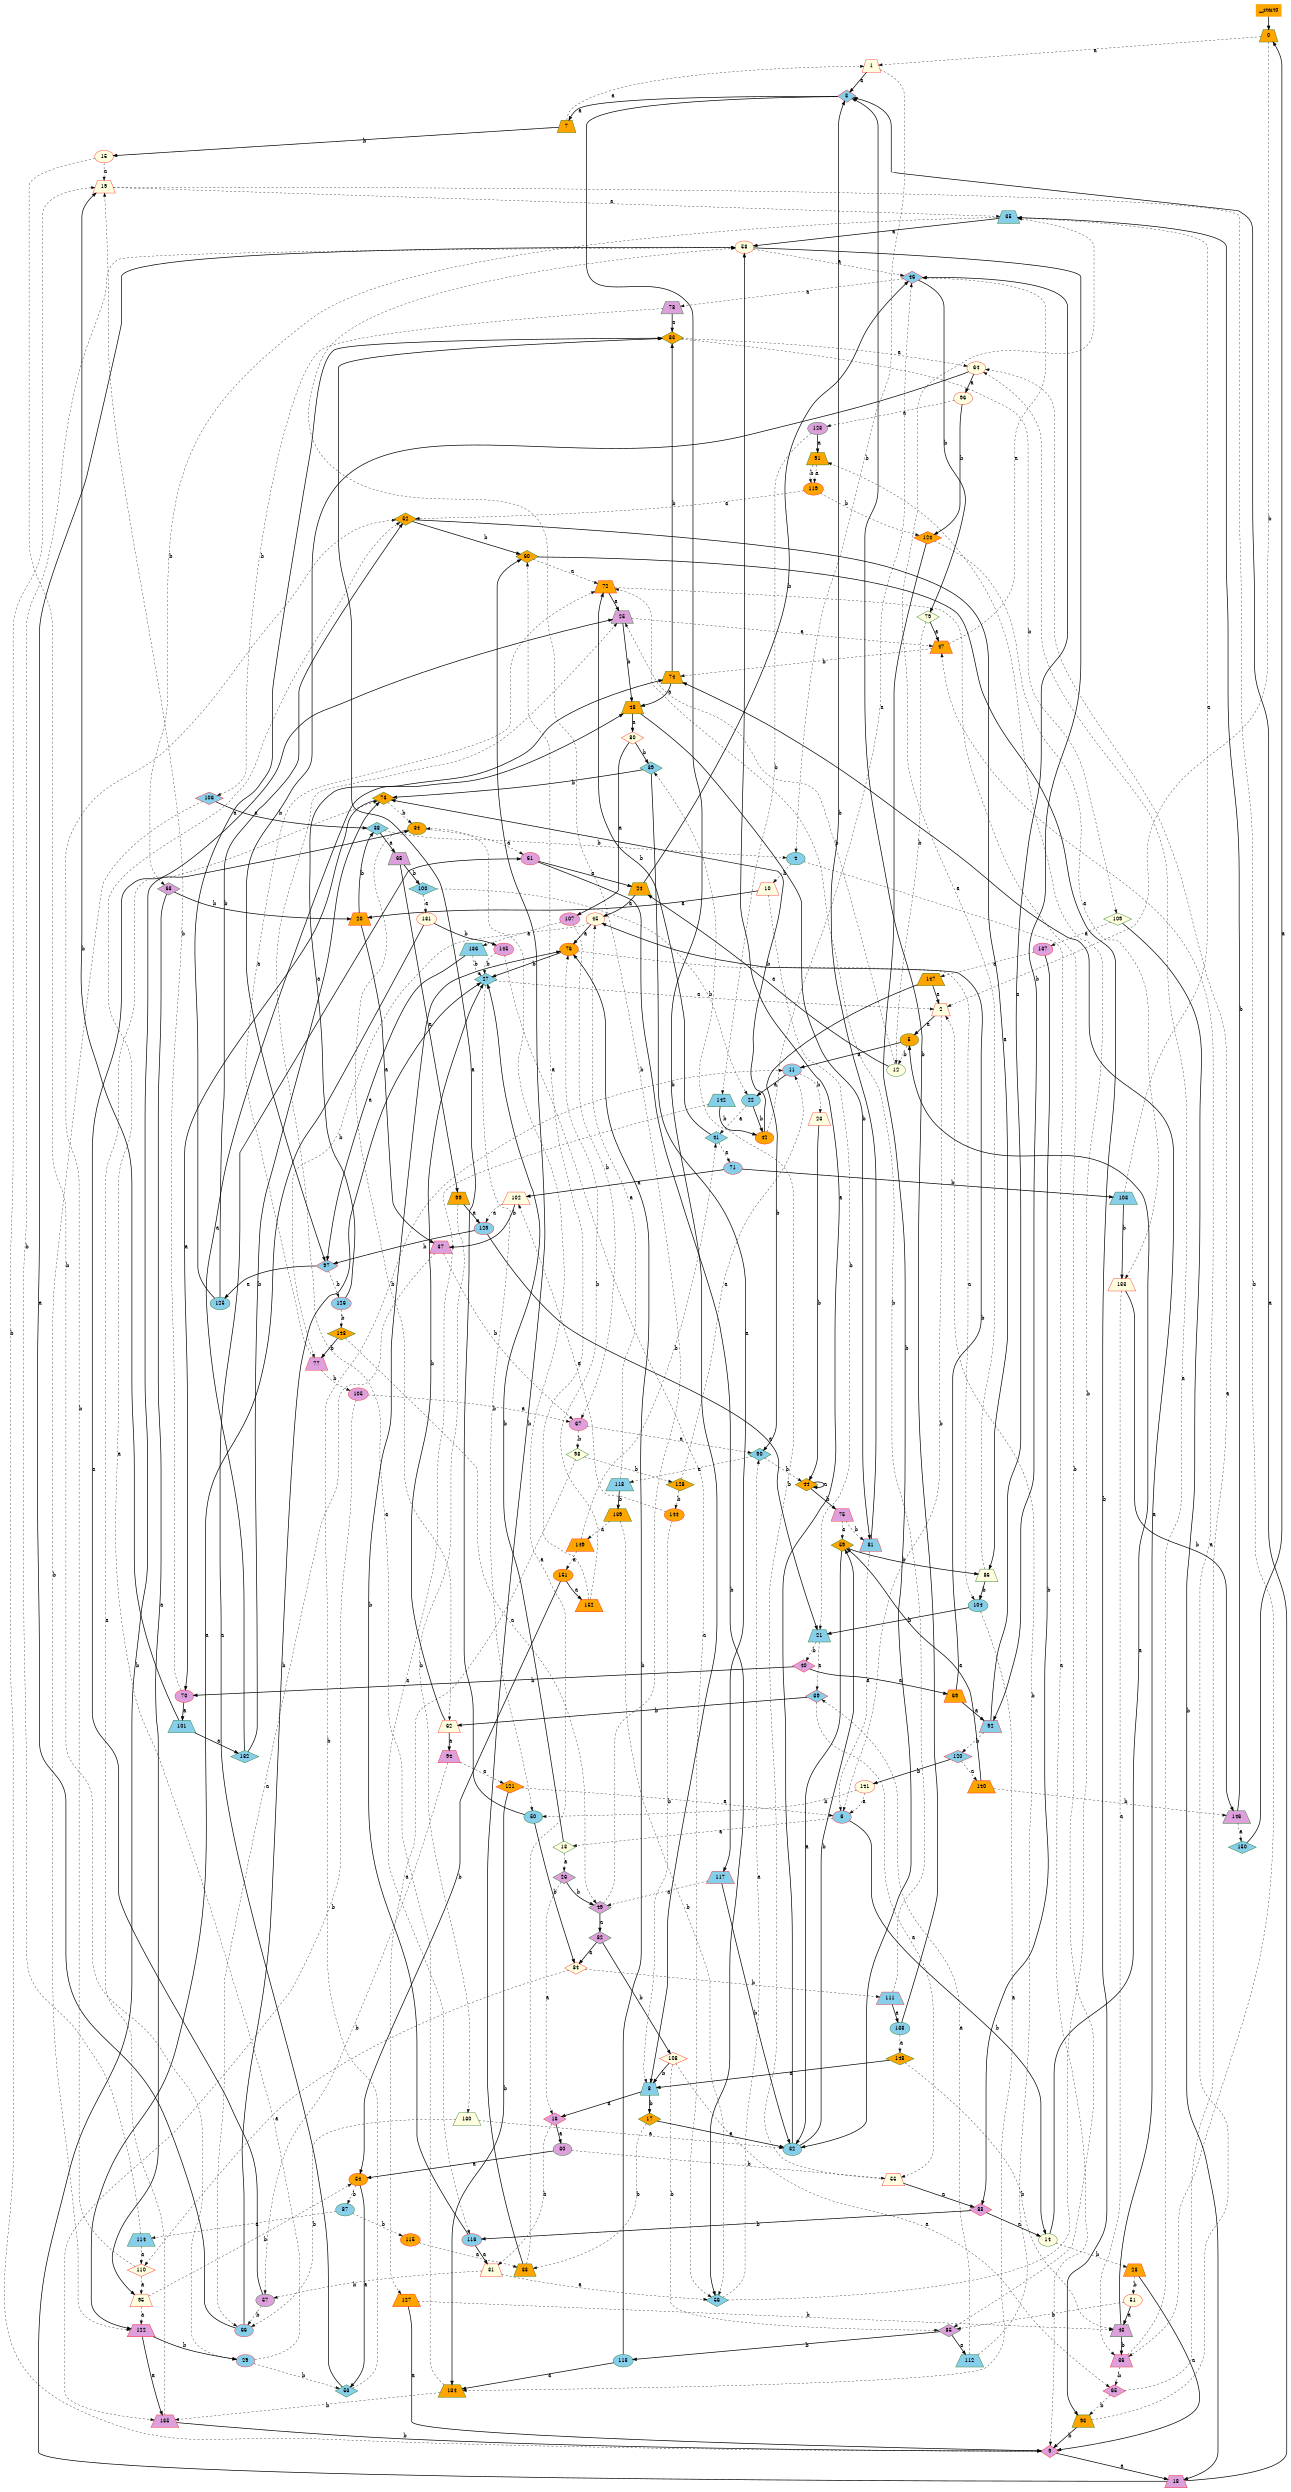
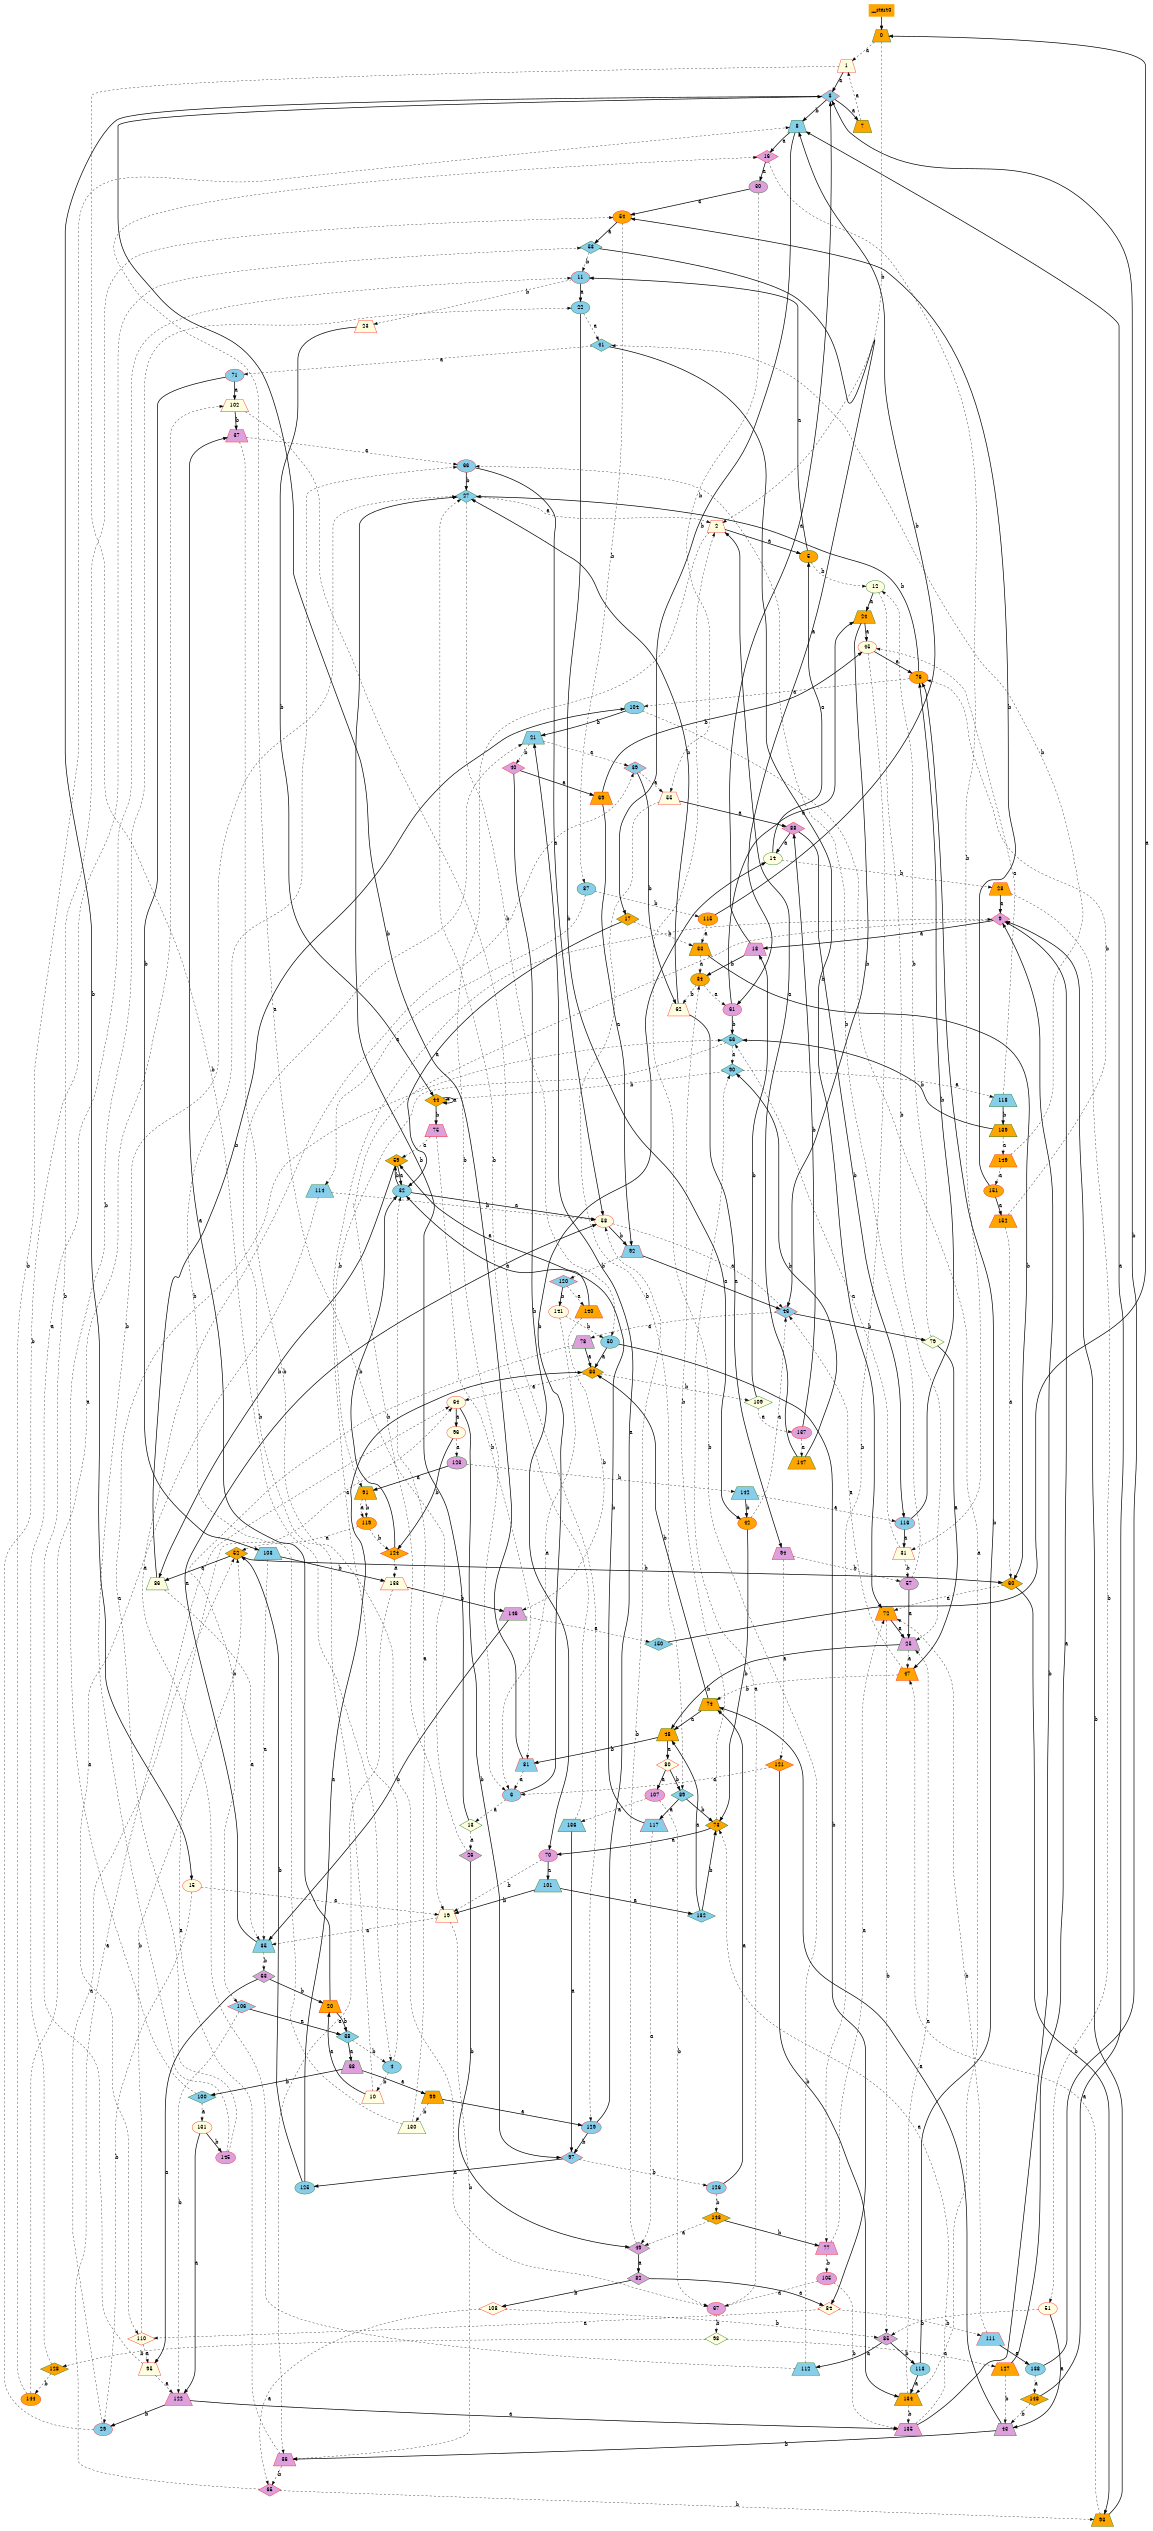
(338, 141) -> (65, 650)
(683, 1905) -> (879, 1064)
(662, 2071) -> (922, 559)
